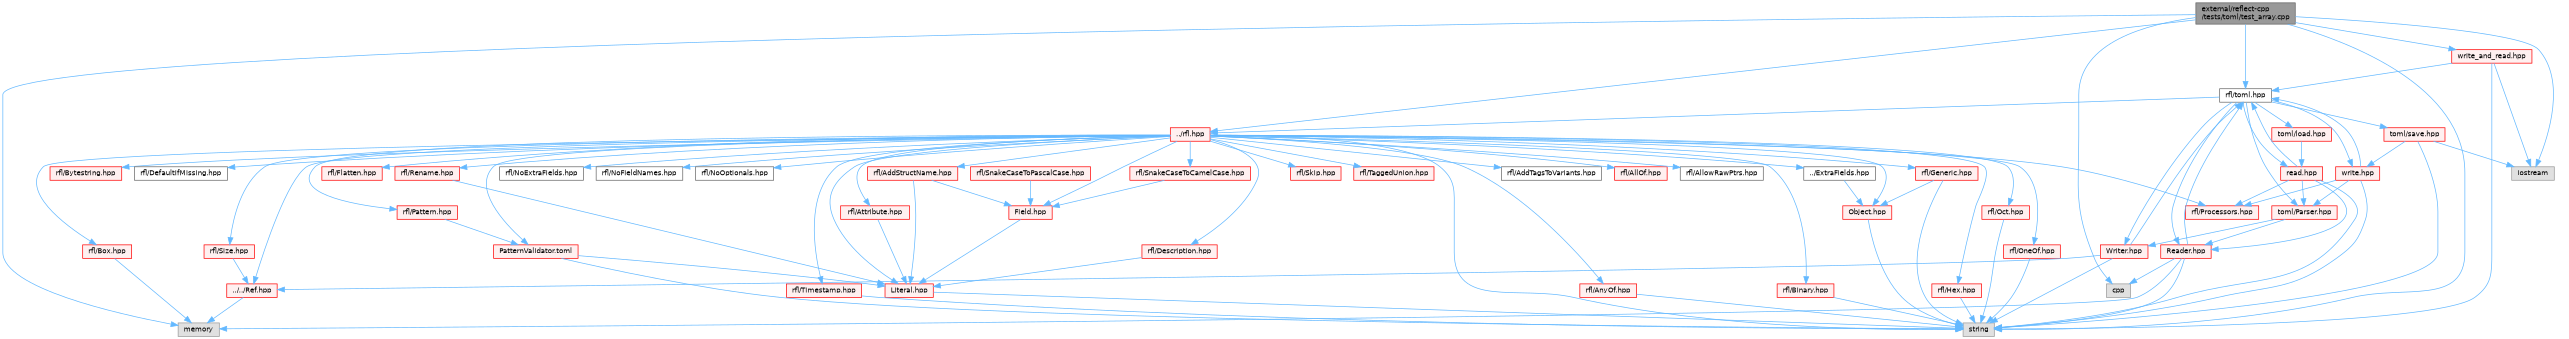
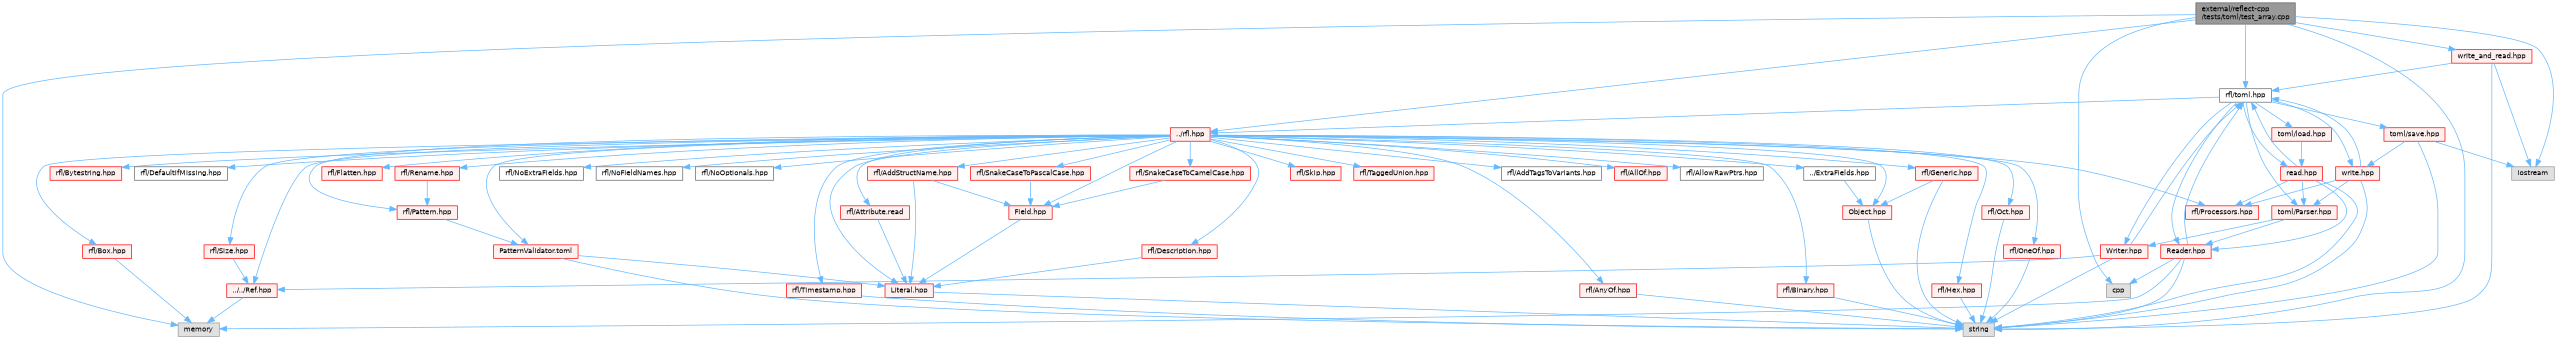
(875, 213) -> (875, 213)
(665, 231) -> (427, 190)
(1532, 293) -> (1117, 152)
